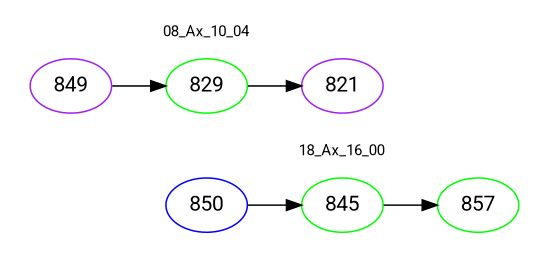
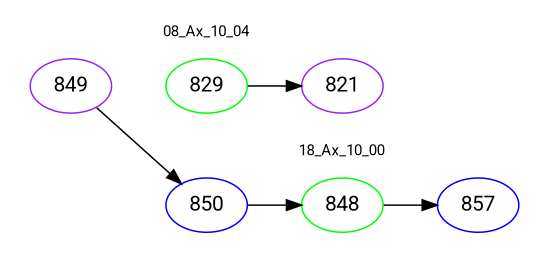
(131, 86) -> (133, 141)
(342, 152) -> (342, 152)
(342, 205) -> (342, 205)
(478, 205) -> (478, 205)
